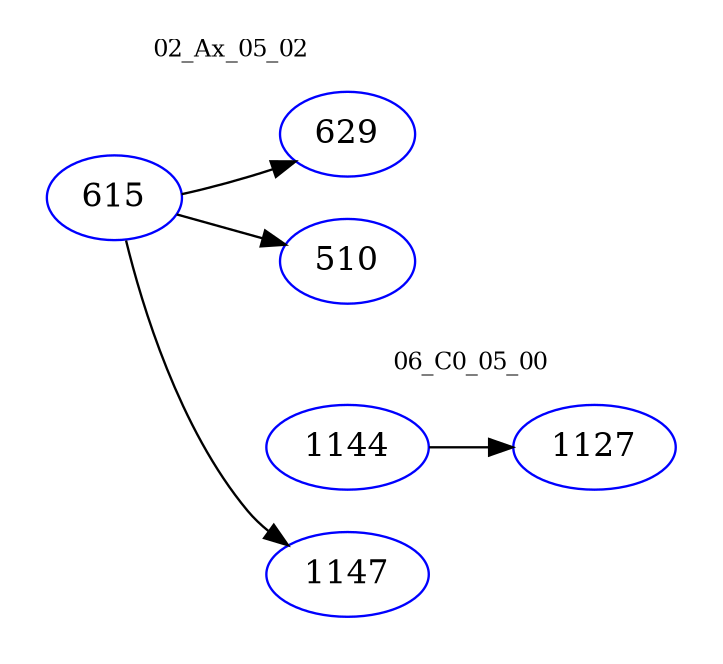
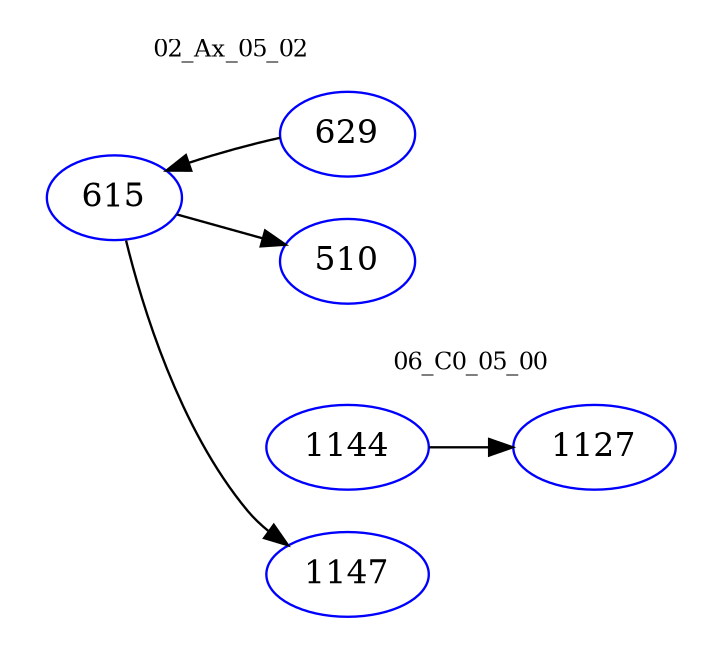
(228, 183) -> (234, 149)
